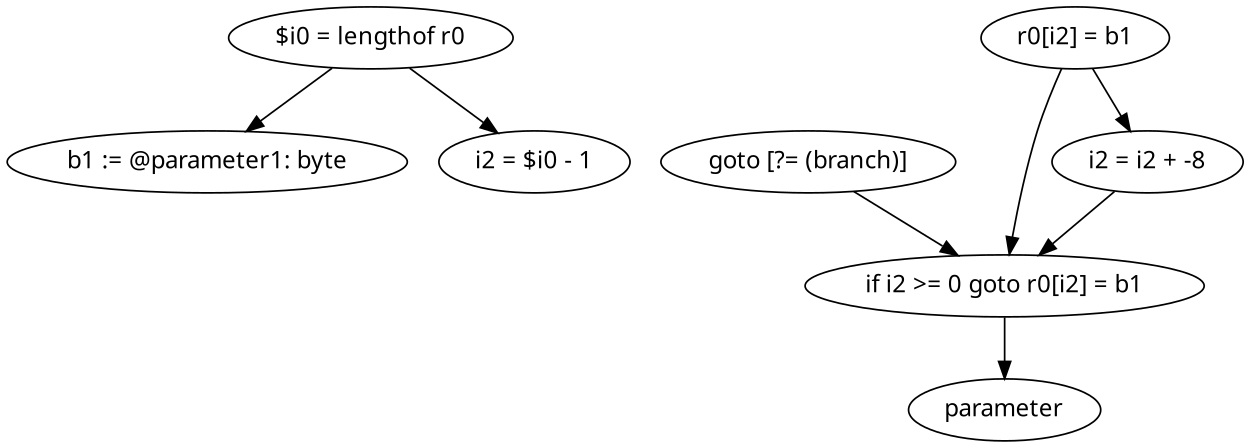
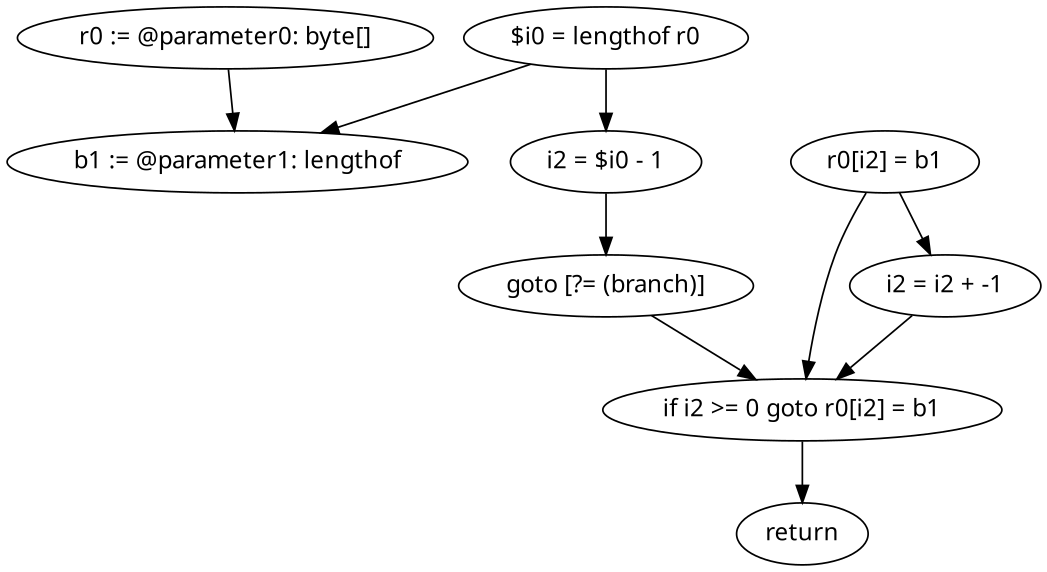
none -> (225, 38)
(207, 162) -> (237, 162)
(1148, 162) -> (945, 286)
none -> (606, 215)
(1005, 410) -> (802, 534)
